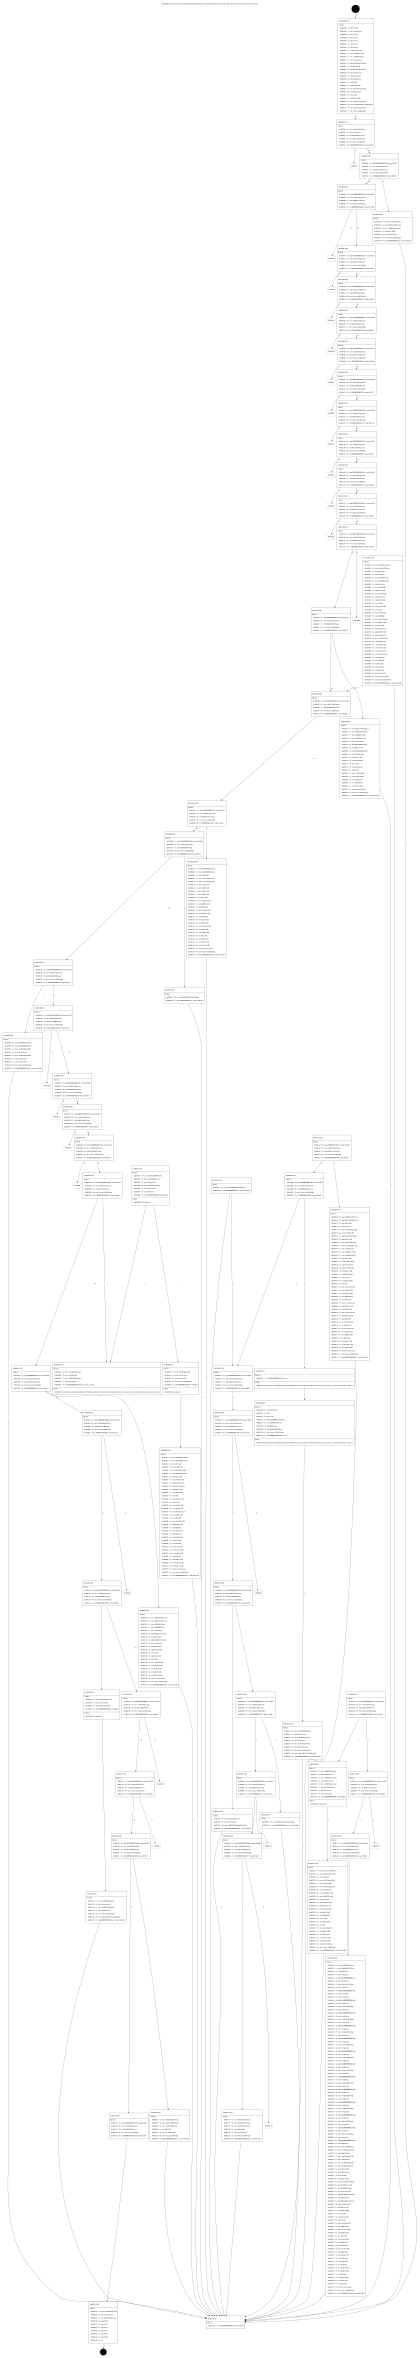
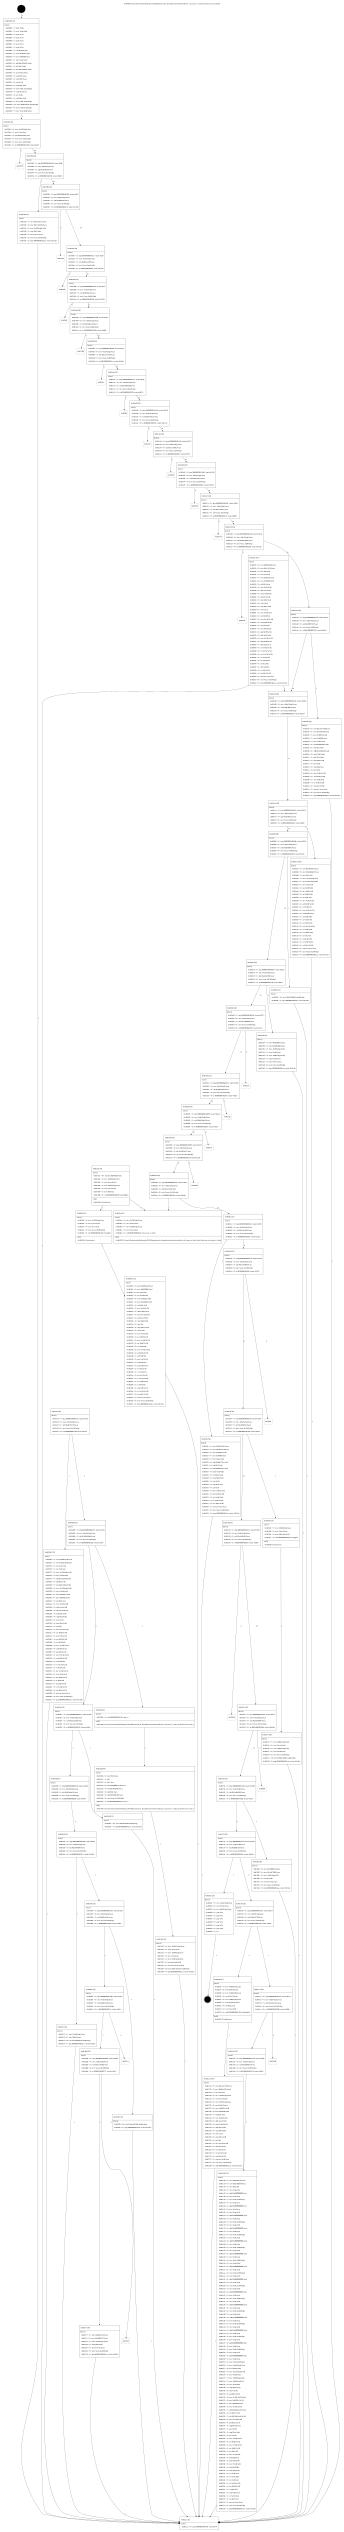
(232, 1279) -> (91, 1775)
(258, 1593) -> none
none -> (245, 1879)
